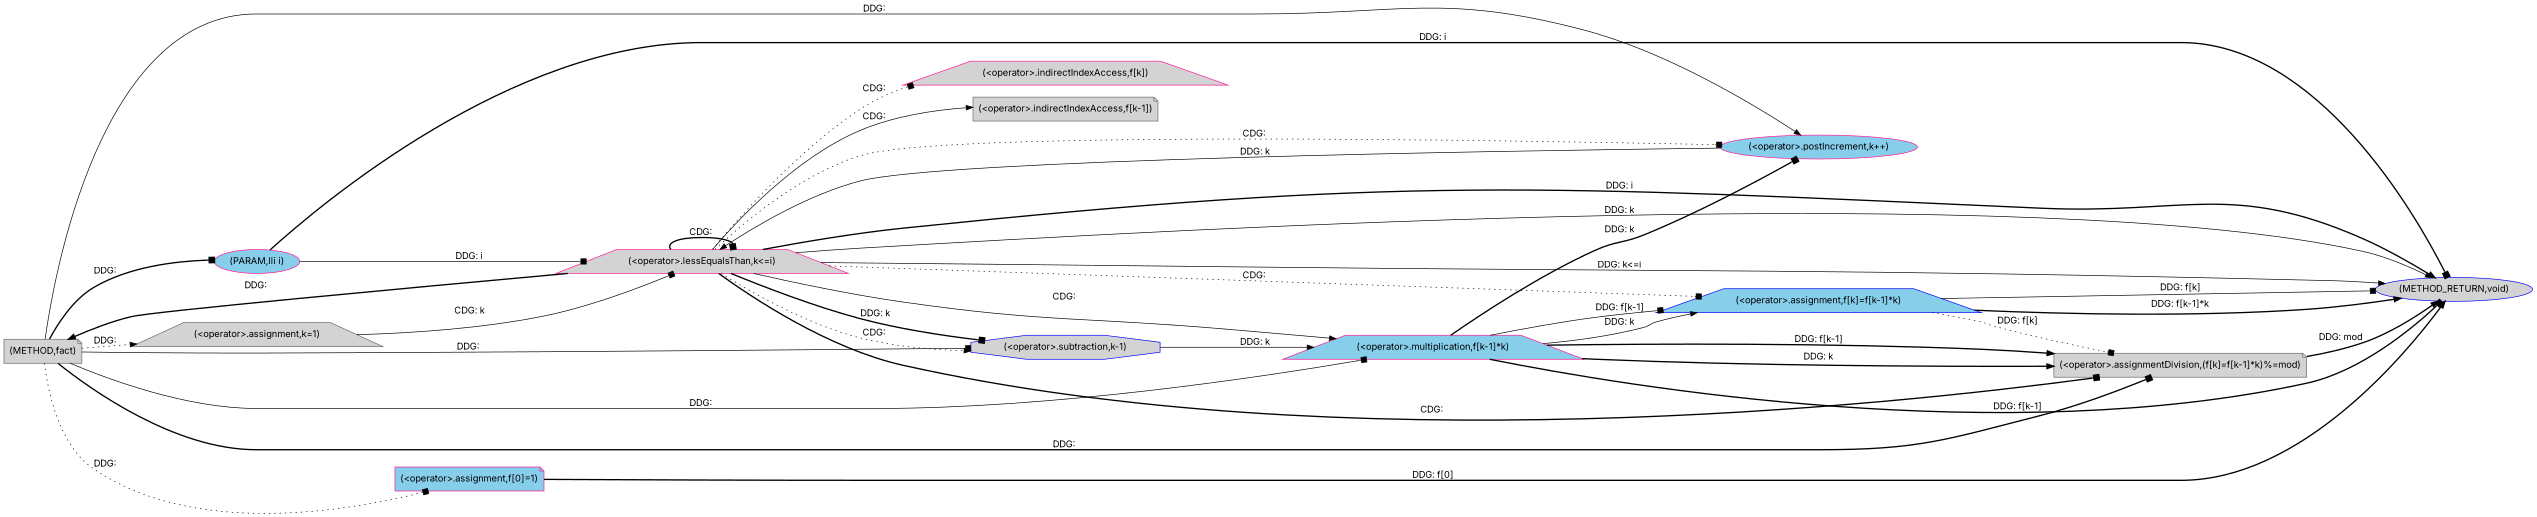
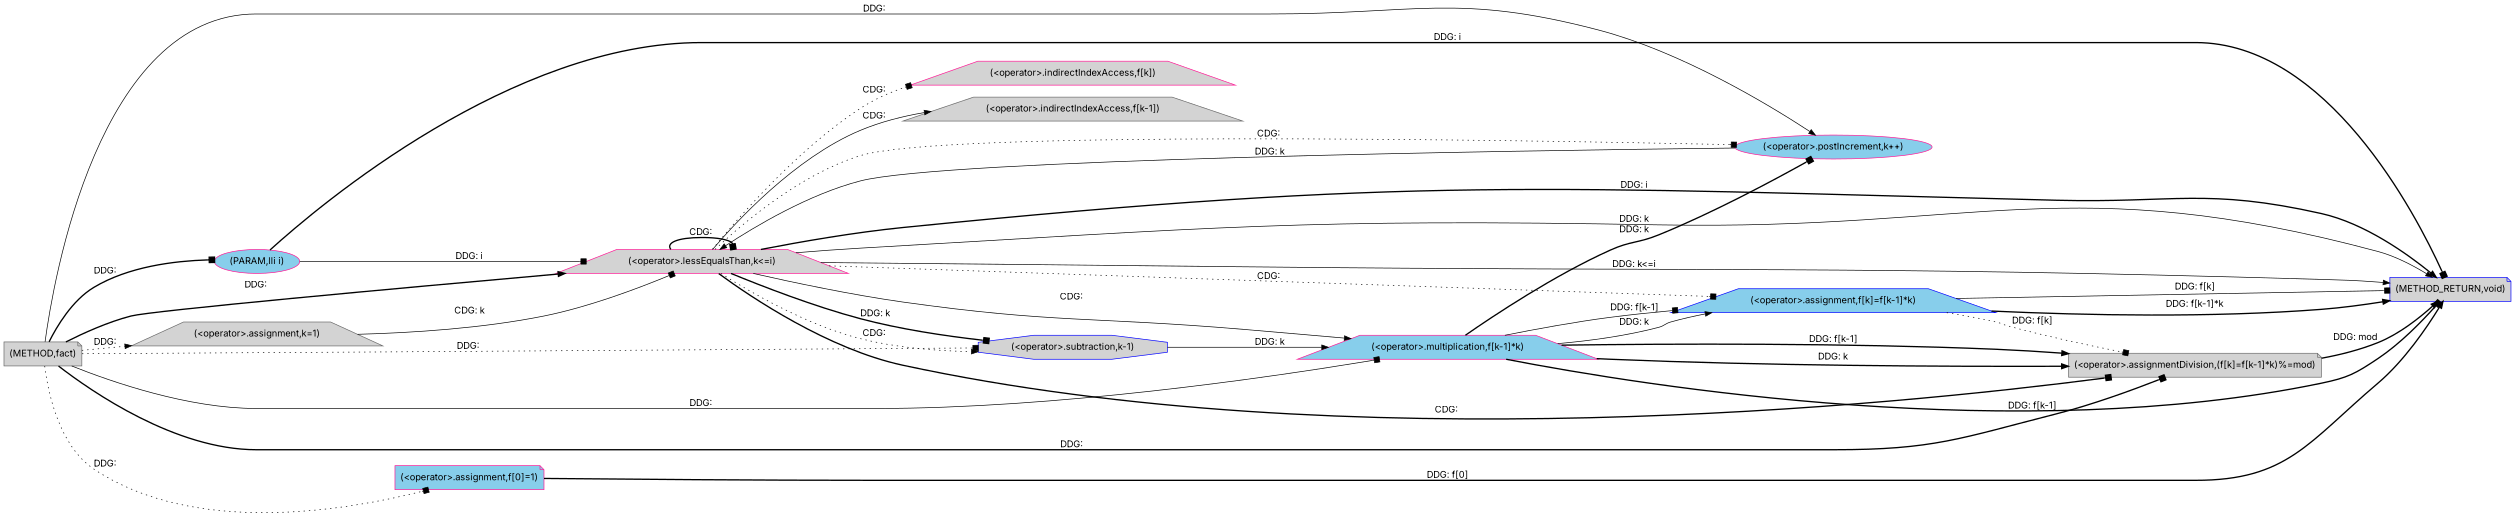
(1065, 109) -> (1073, 109)
(2454, 289) -> (2450, 289)
(320, 296) -> (310, 297)
(523, 352) -> (527, 351)
